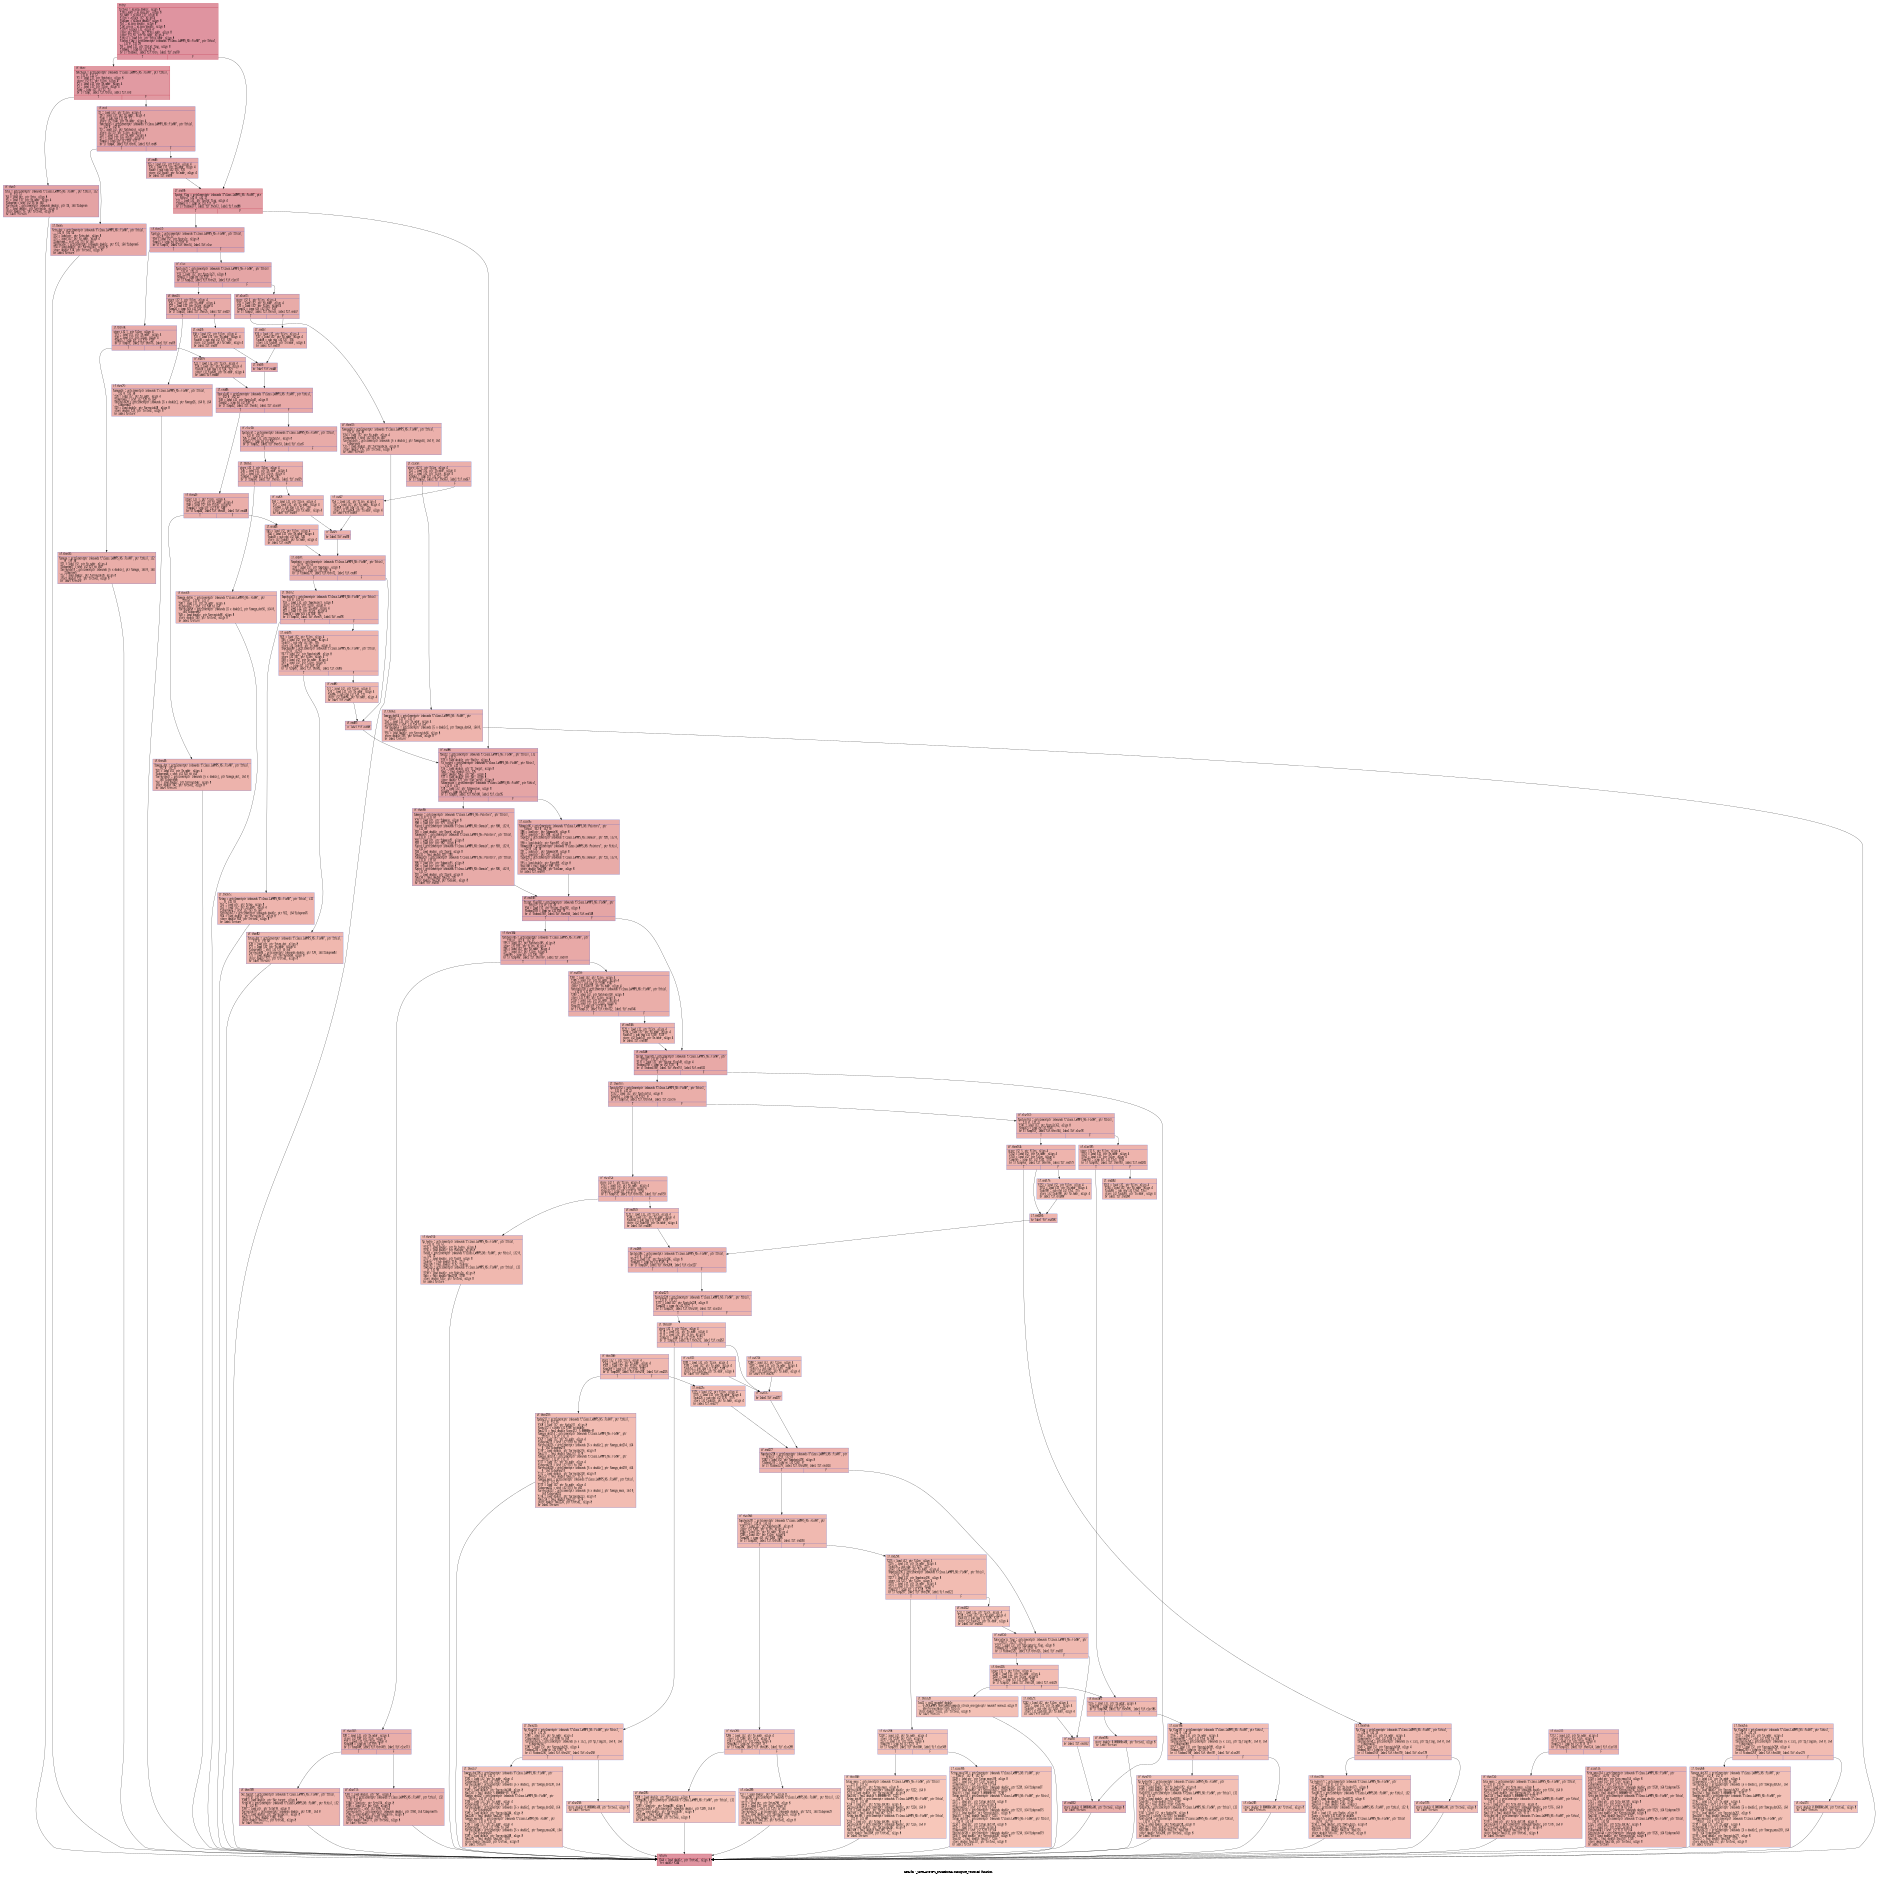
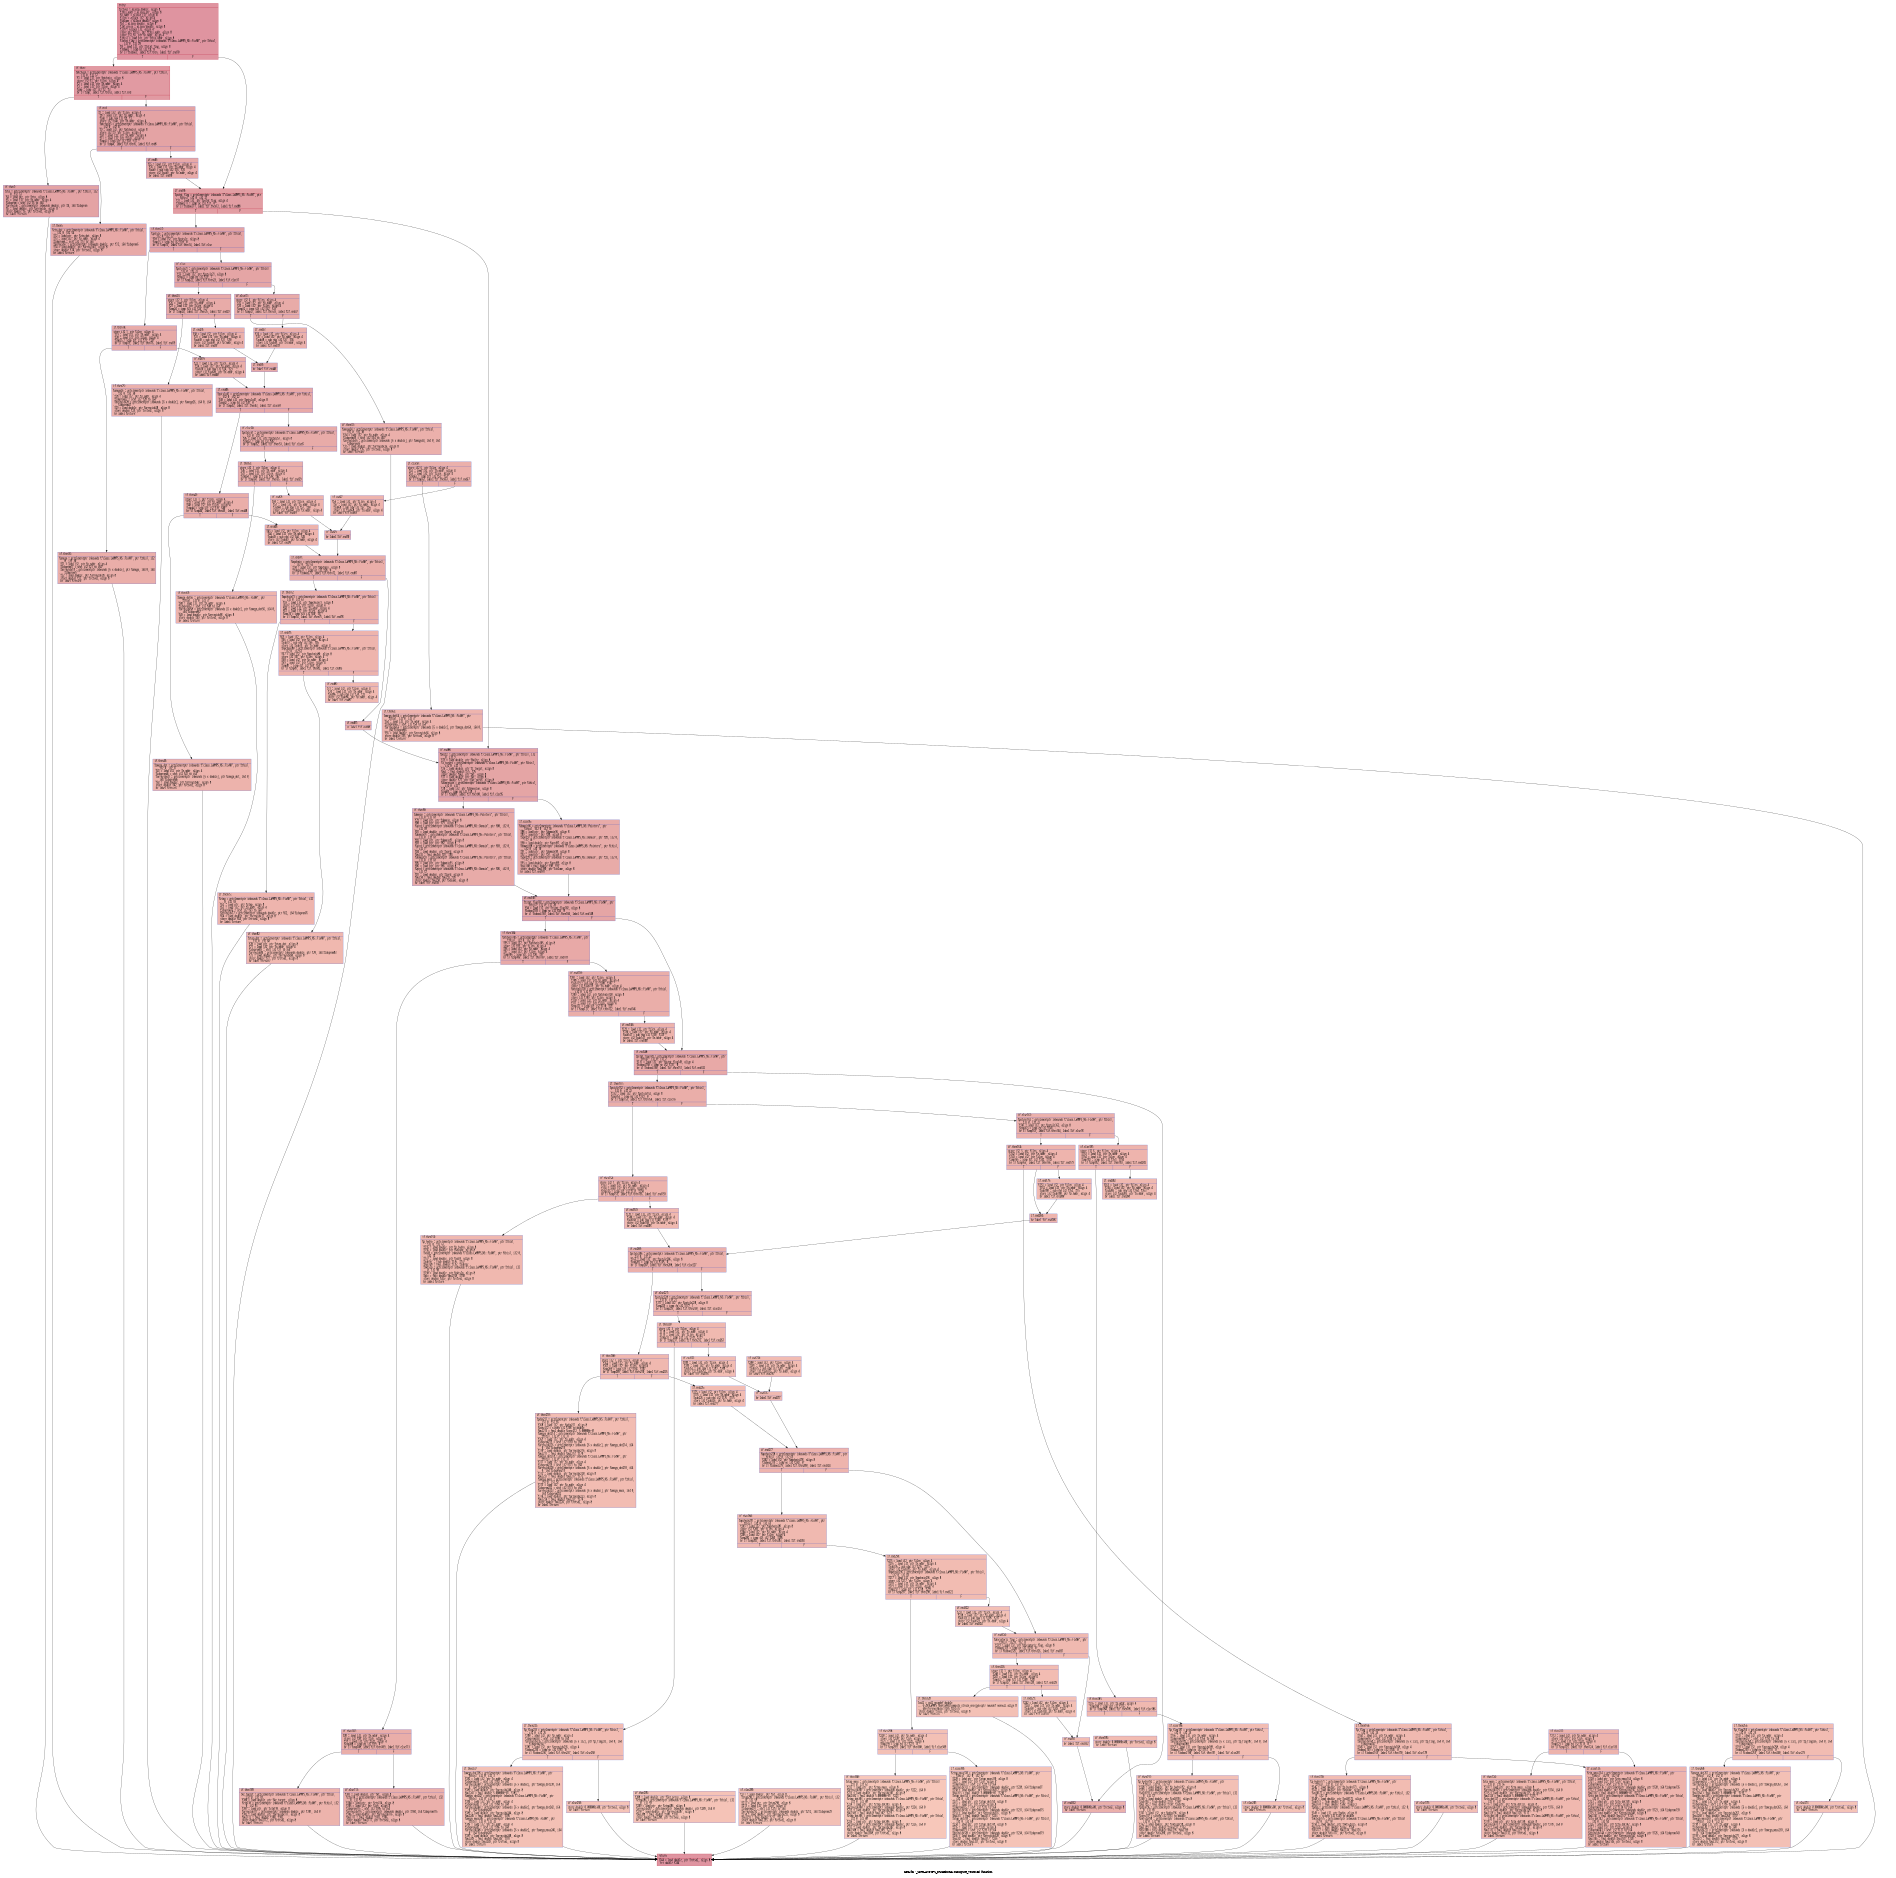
(355, 711) -> none
none -> (648, 1313)
(740, 1368) -> (708, 1351)
(1080, 1690) -> (1042, 1692)
(1108, 1727) -> none
(759, 1742) -> none
none -> (1629, 1756)
(1459, 1777) -> (1518, 1760)
